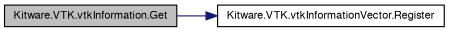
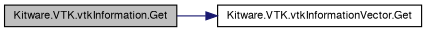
(331, 16) -> (320, 16)
